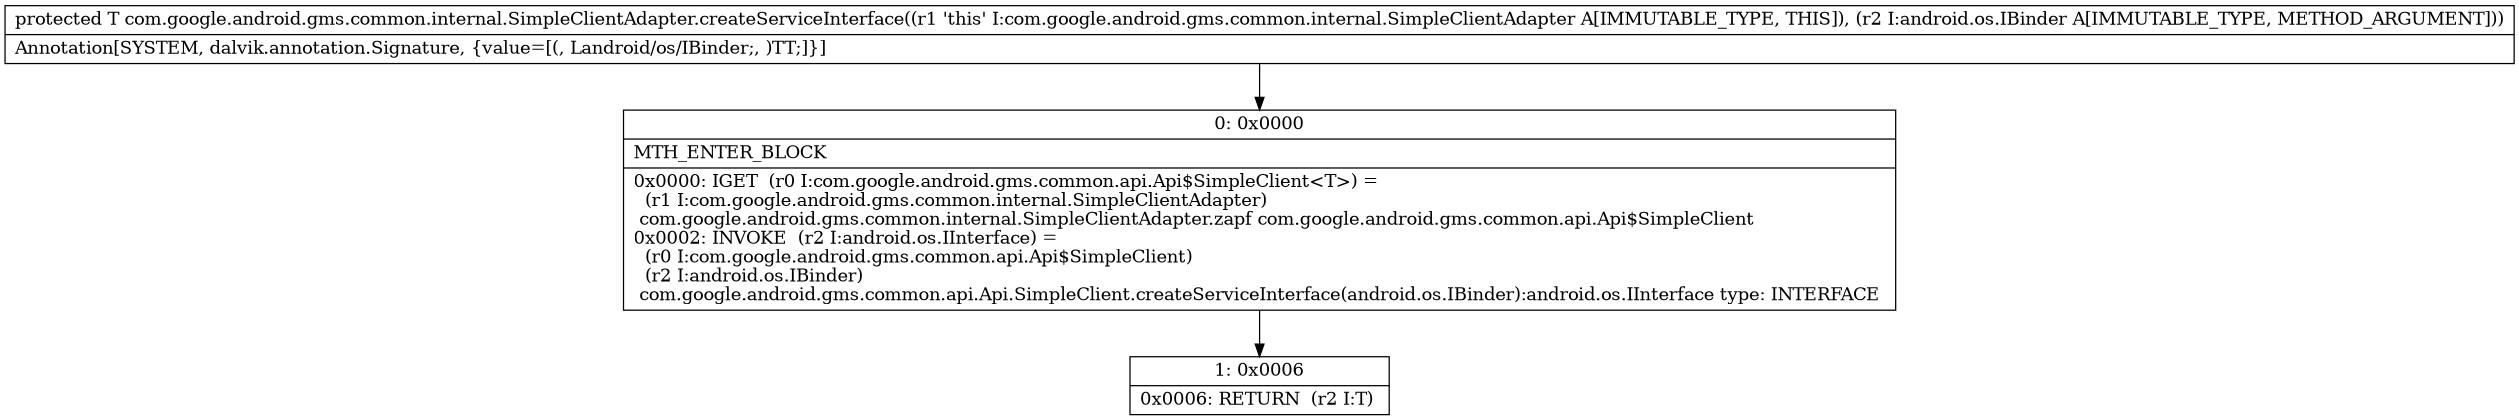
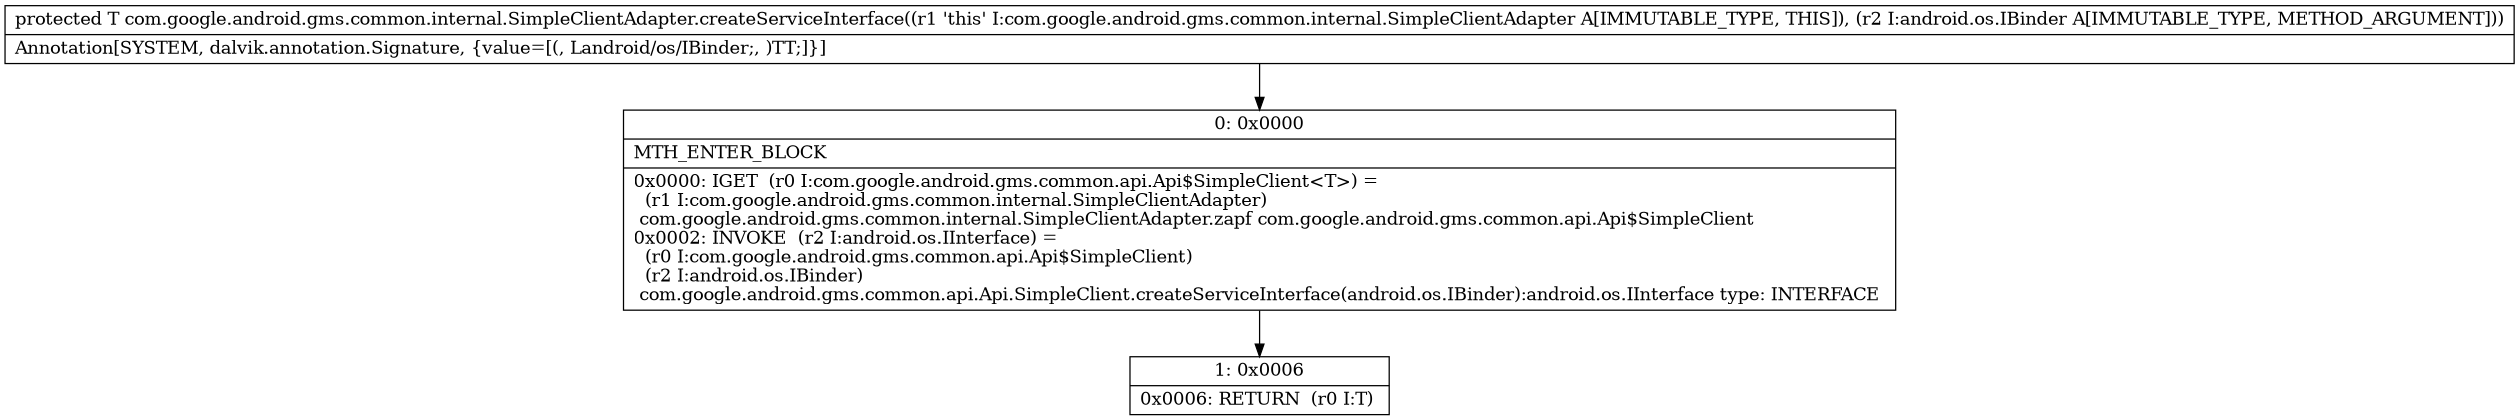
(1260, 400) -> (1260, 400)
